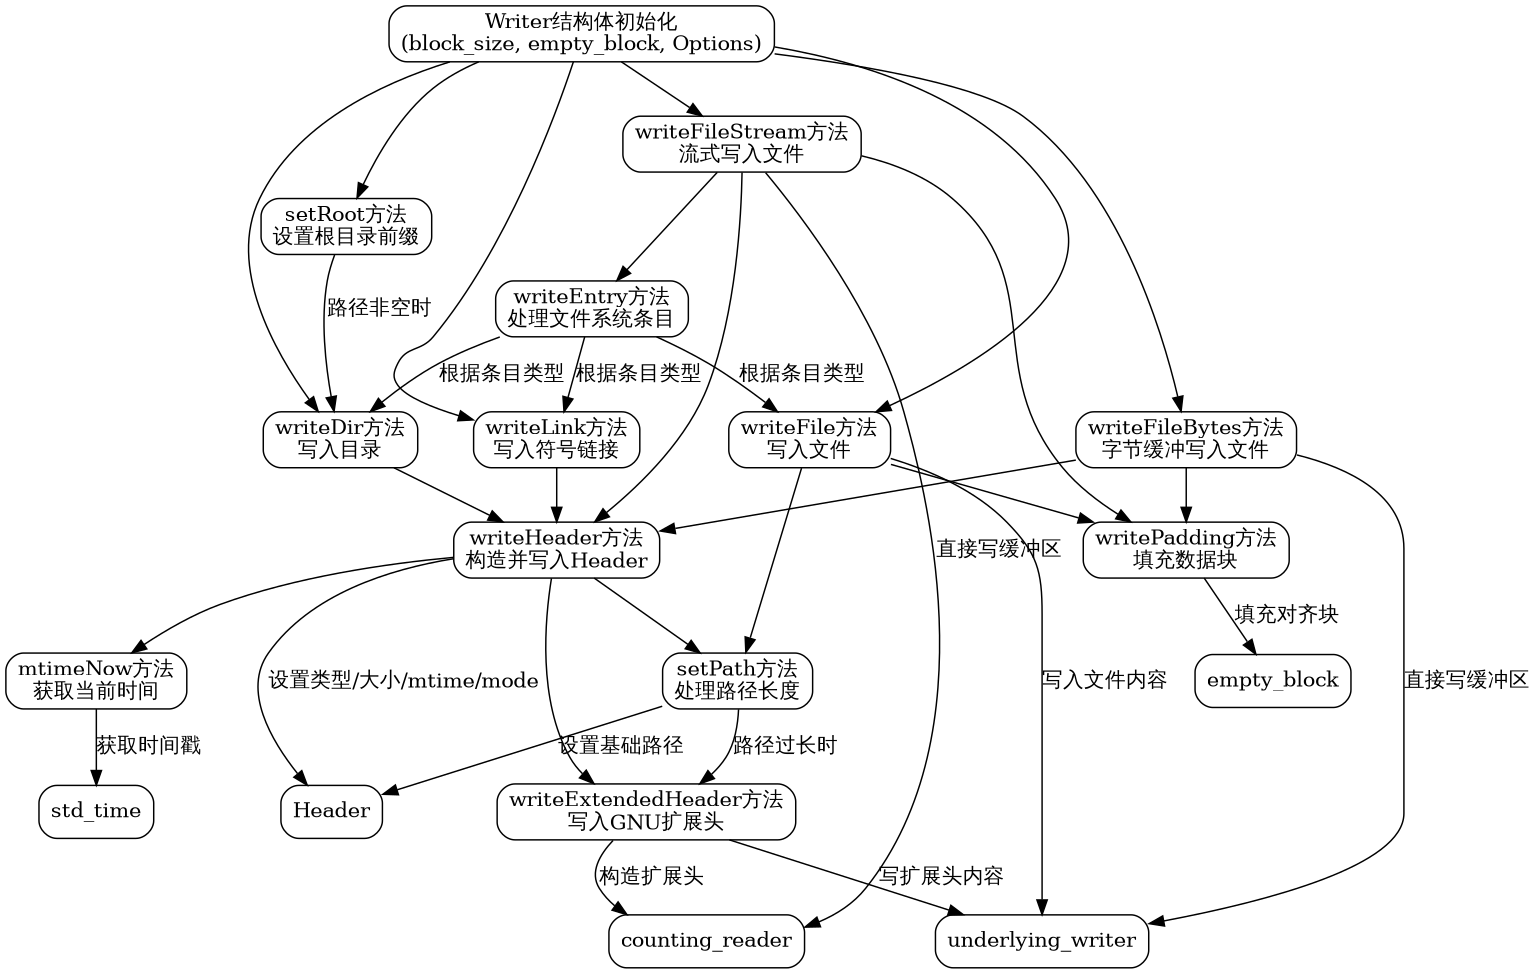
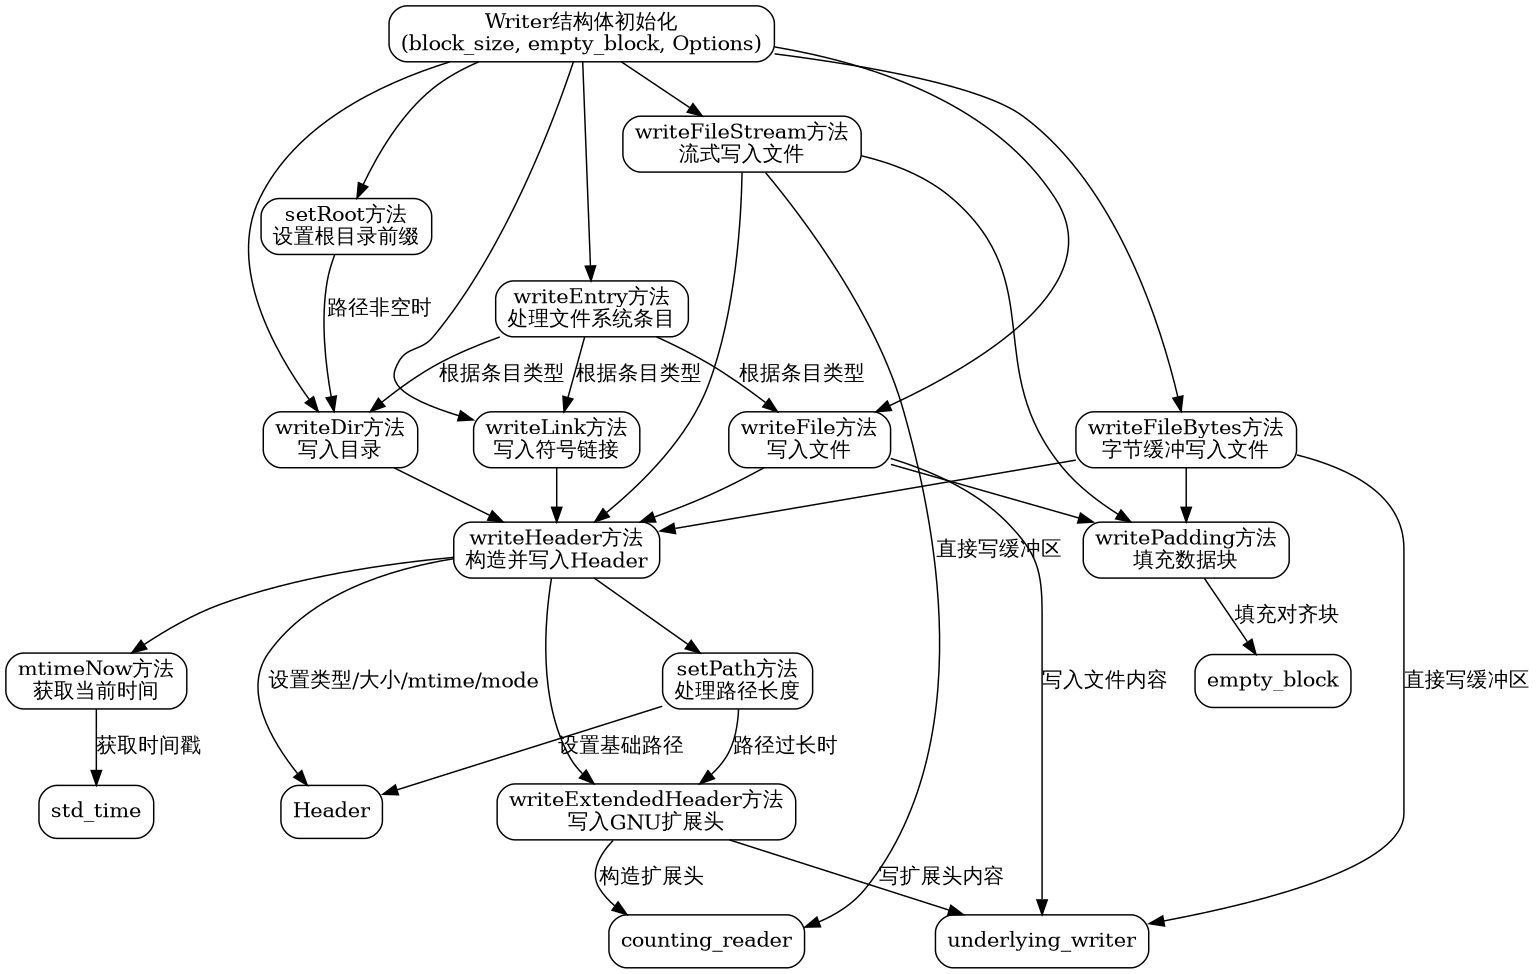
(672, 221) -> (587, 164)
(776, 553) -> (710, 495)
